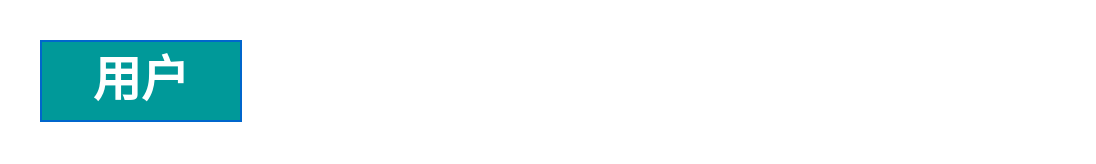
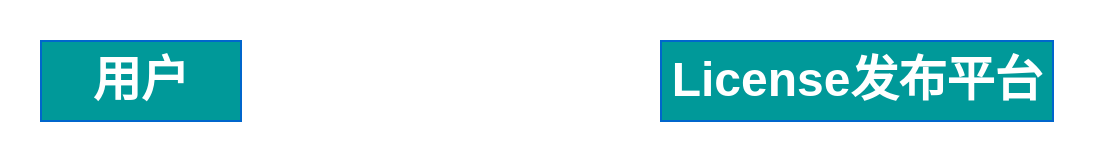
none -> (857, 81)
